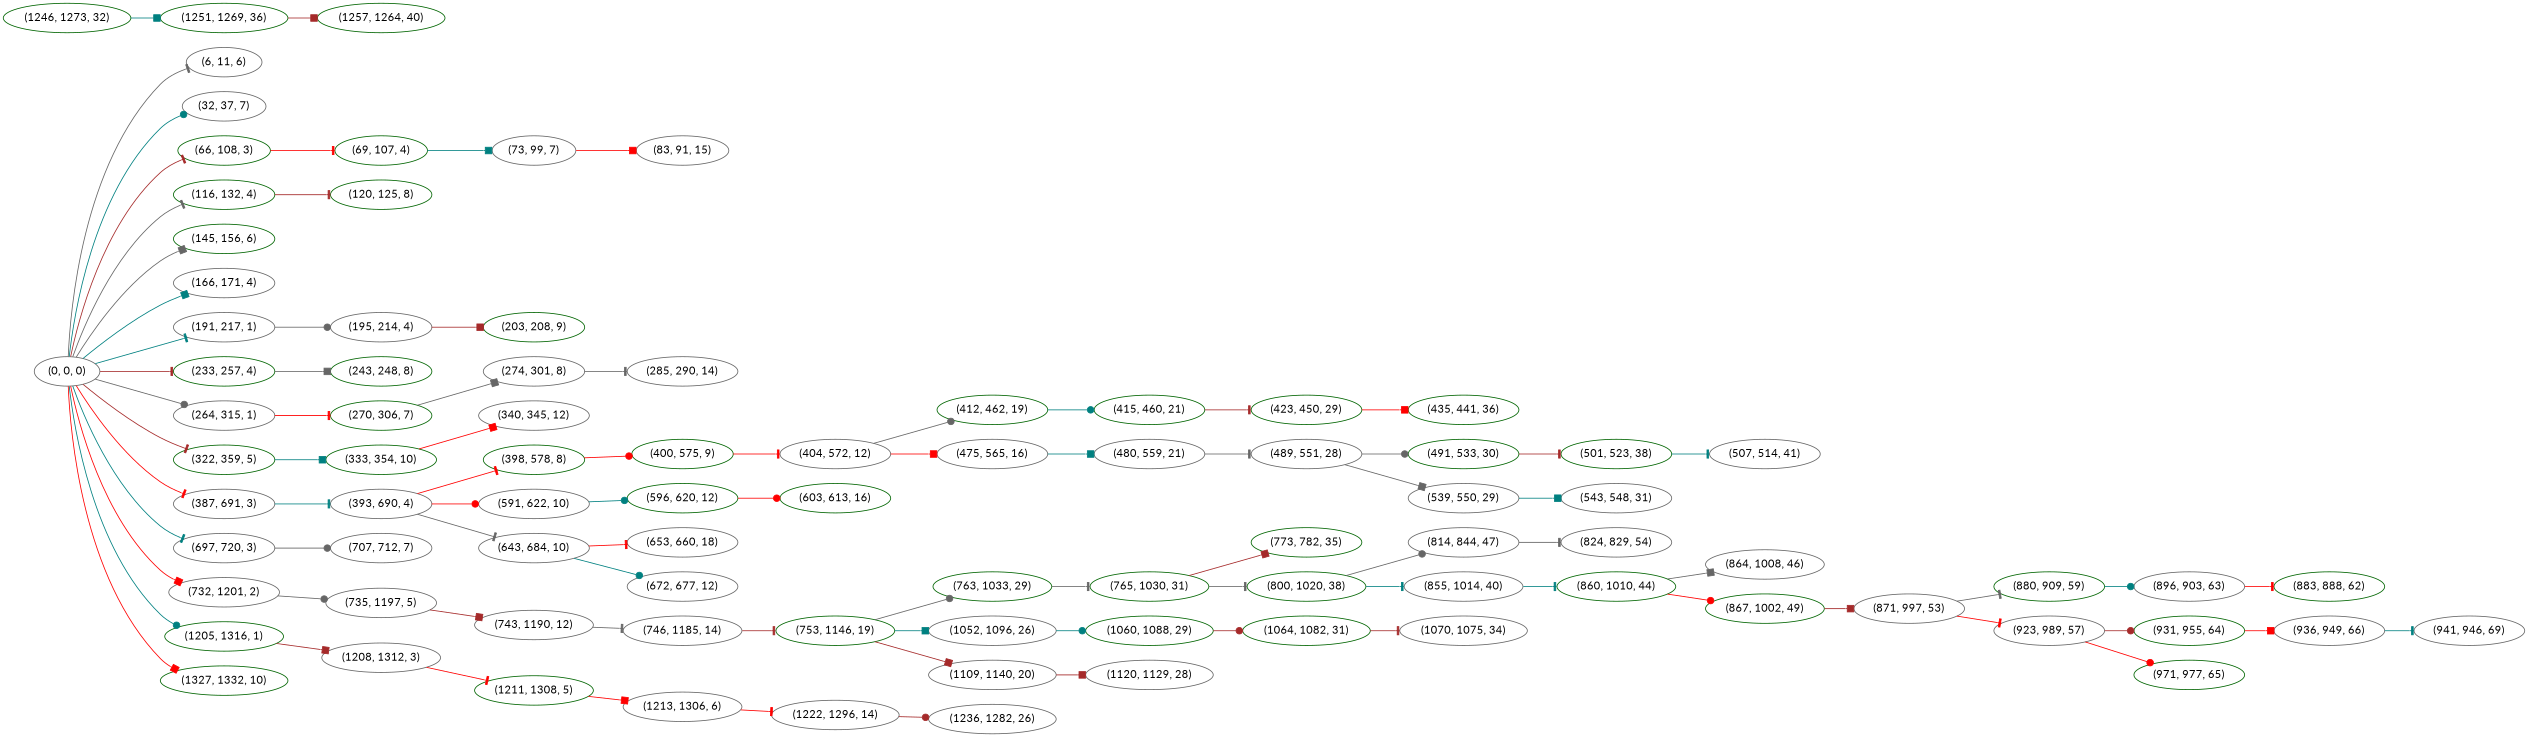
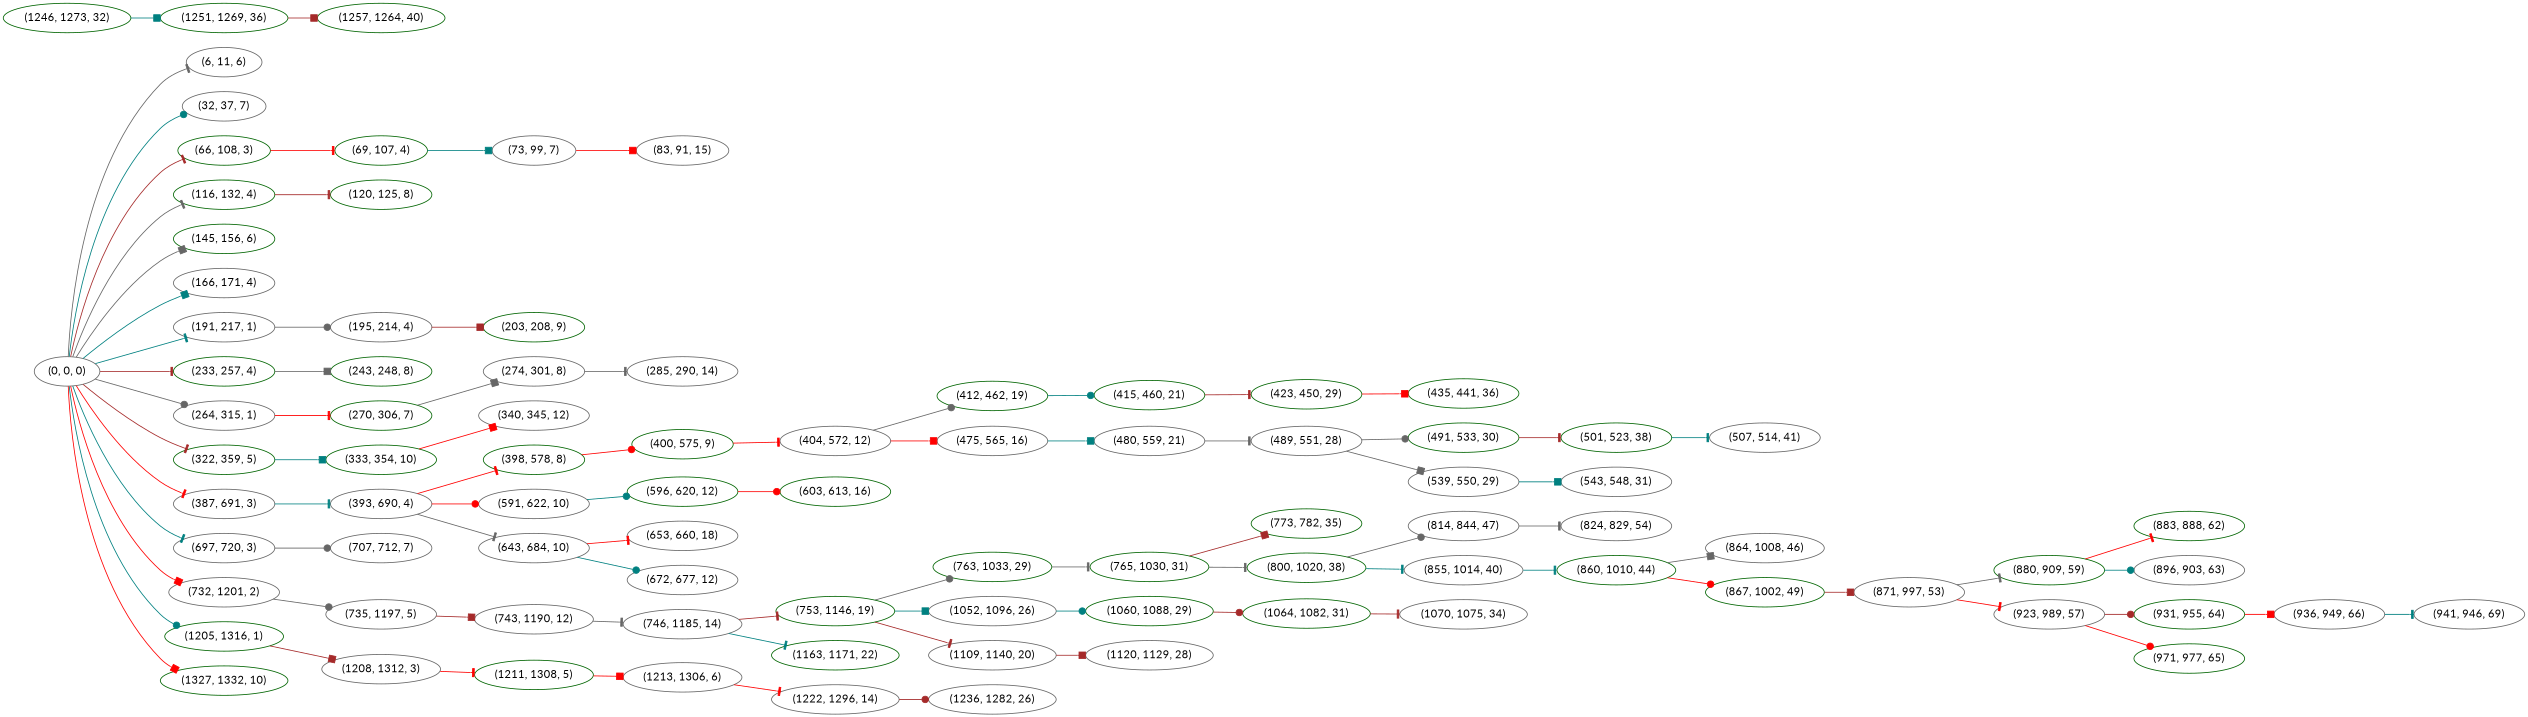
(2257, 587) -> (2117, 549)
(909, 652) -> (911, 632)
none -> (835, 655)
